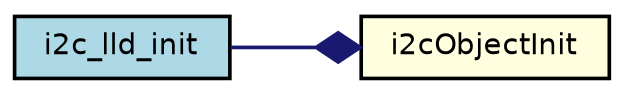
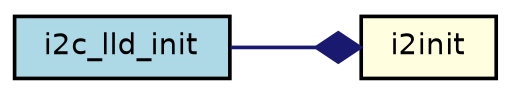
(485, 47) -> (429, 47)
